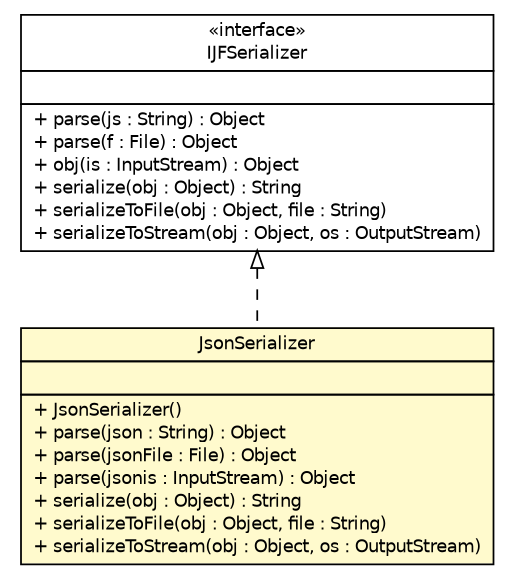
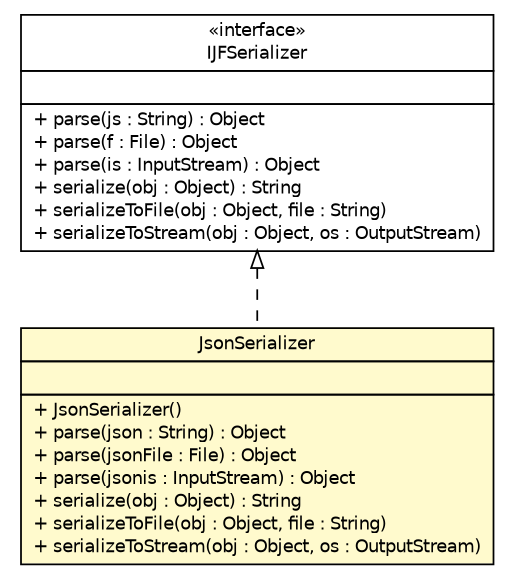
(166, 165) -> (177, 165)
